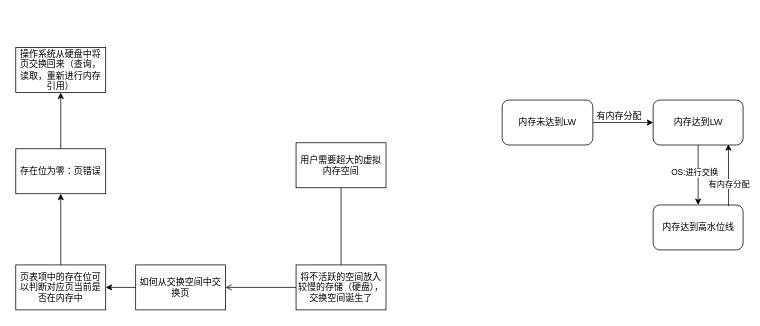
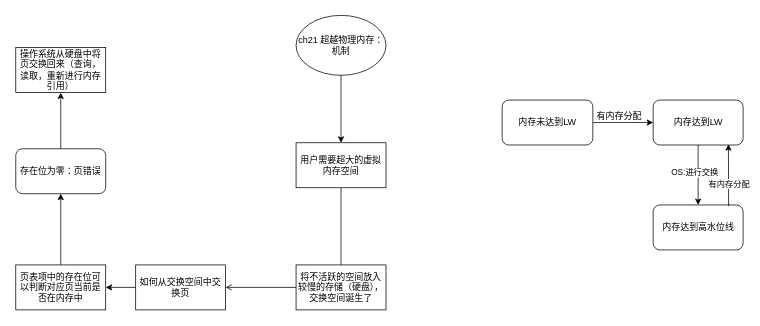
none -> (341, 45)
none -> (341, 136)
(60, 171) -> (60, 171)
